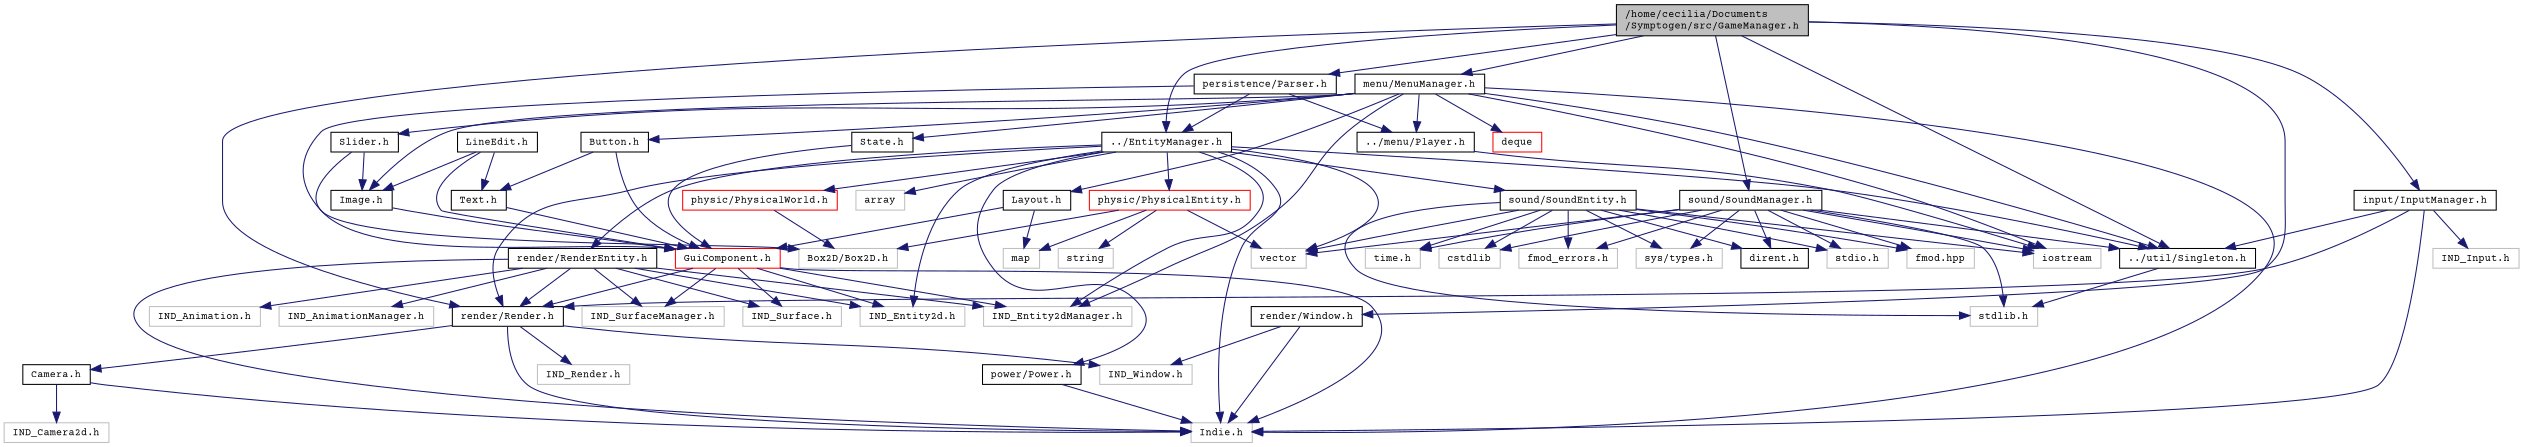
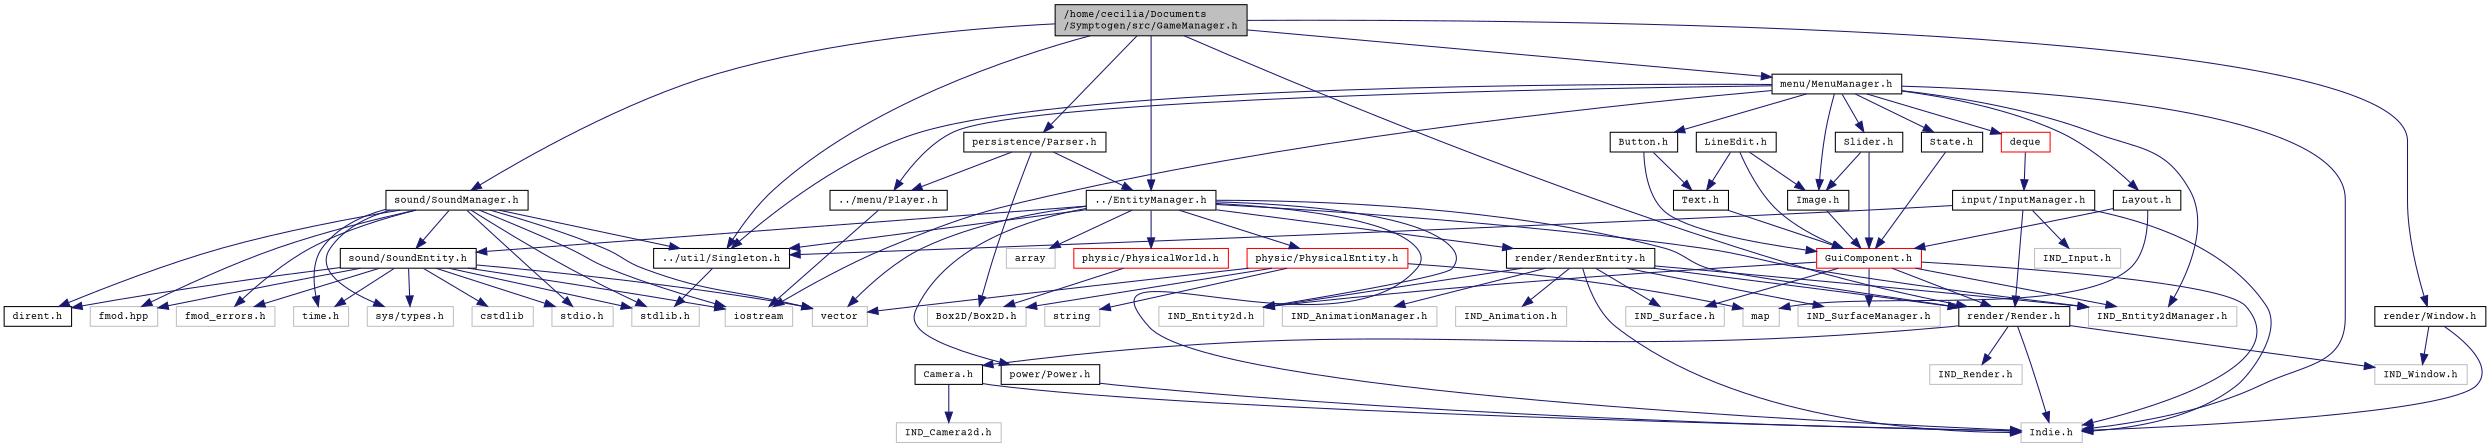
(2135, 40) -> (2025, 166)
(1606, 228) -> (436, 225)
